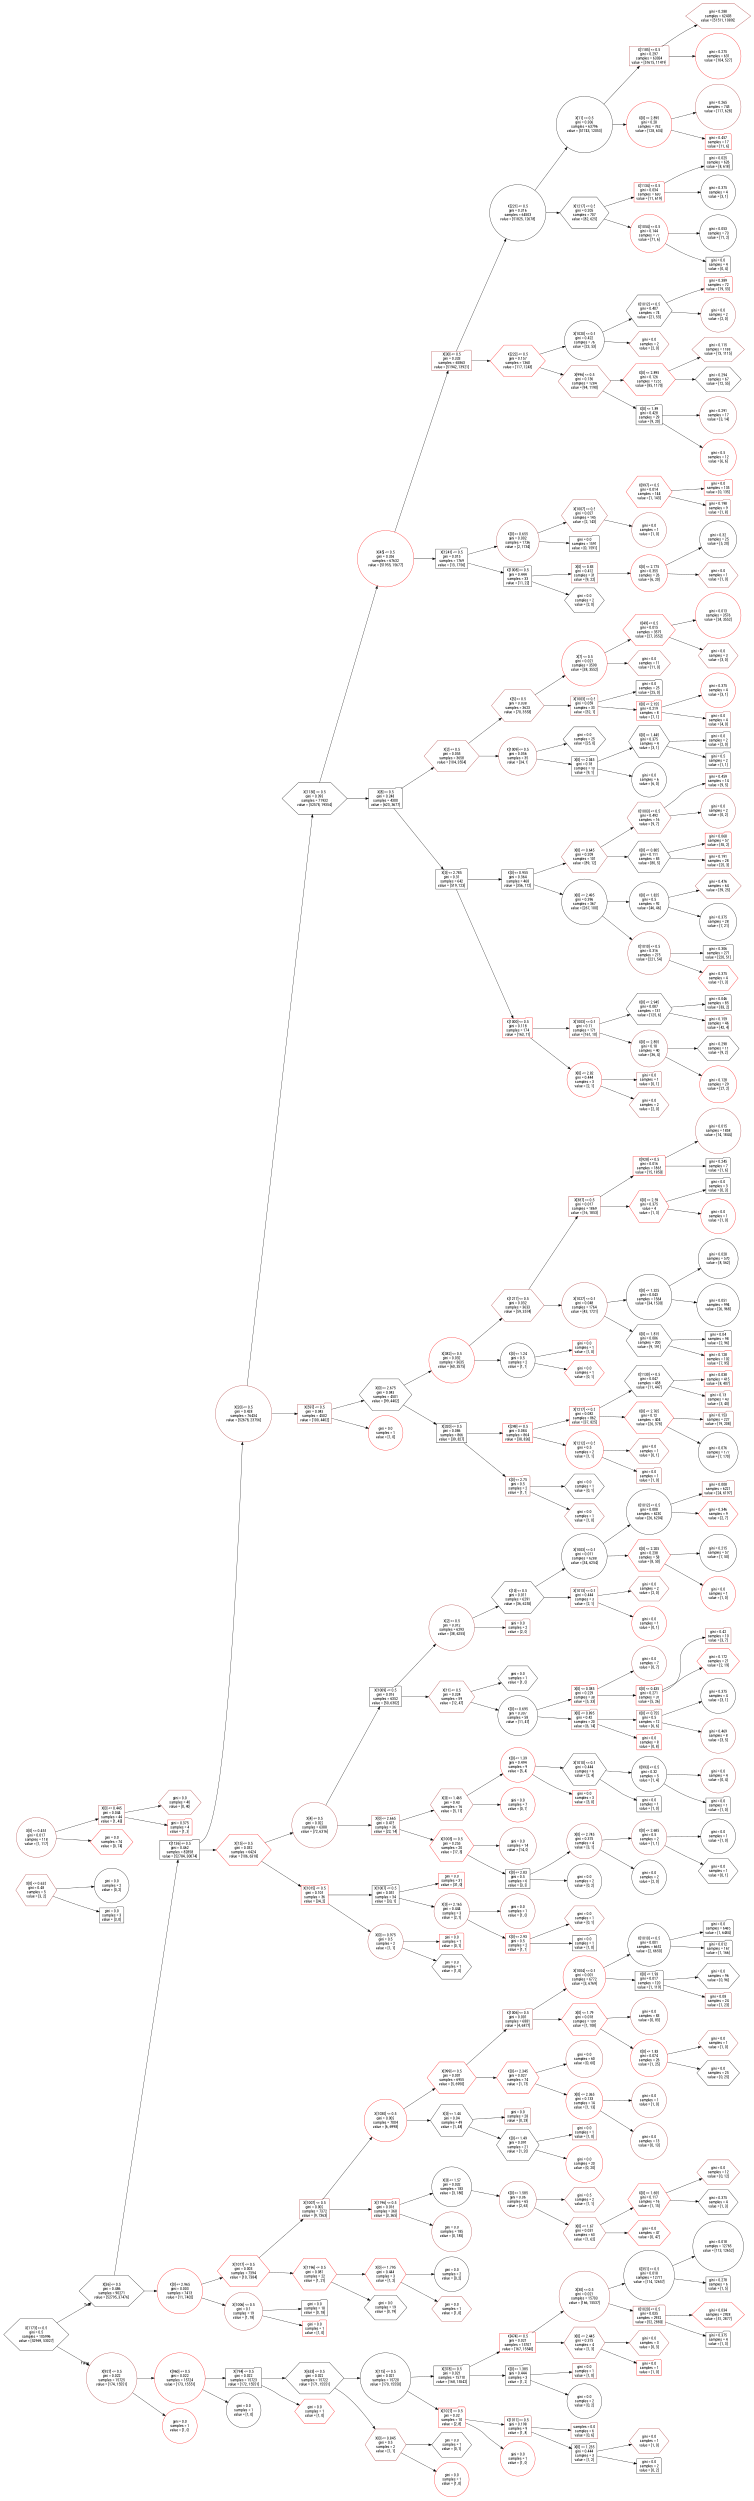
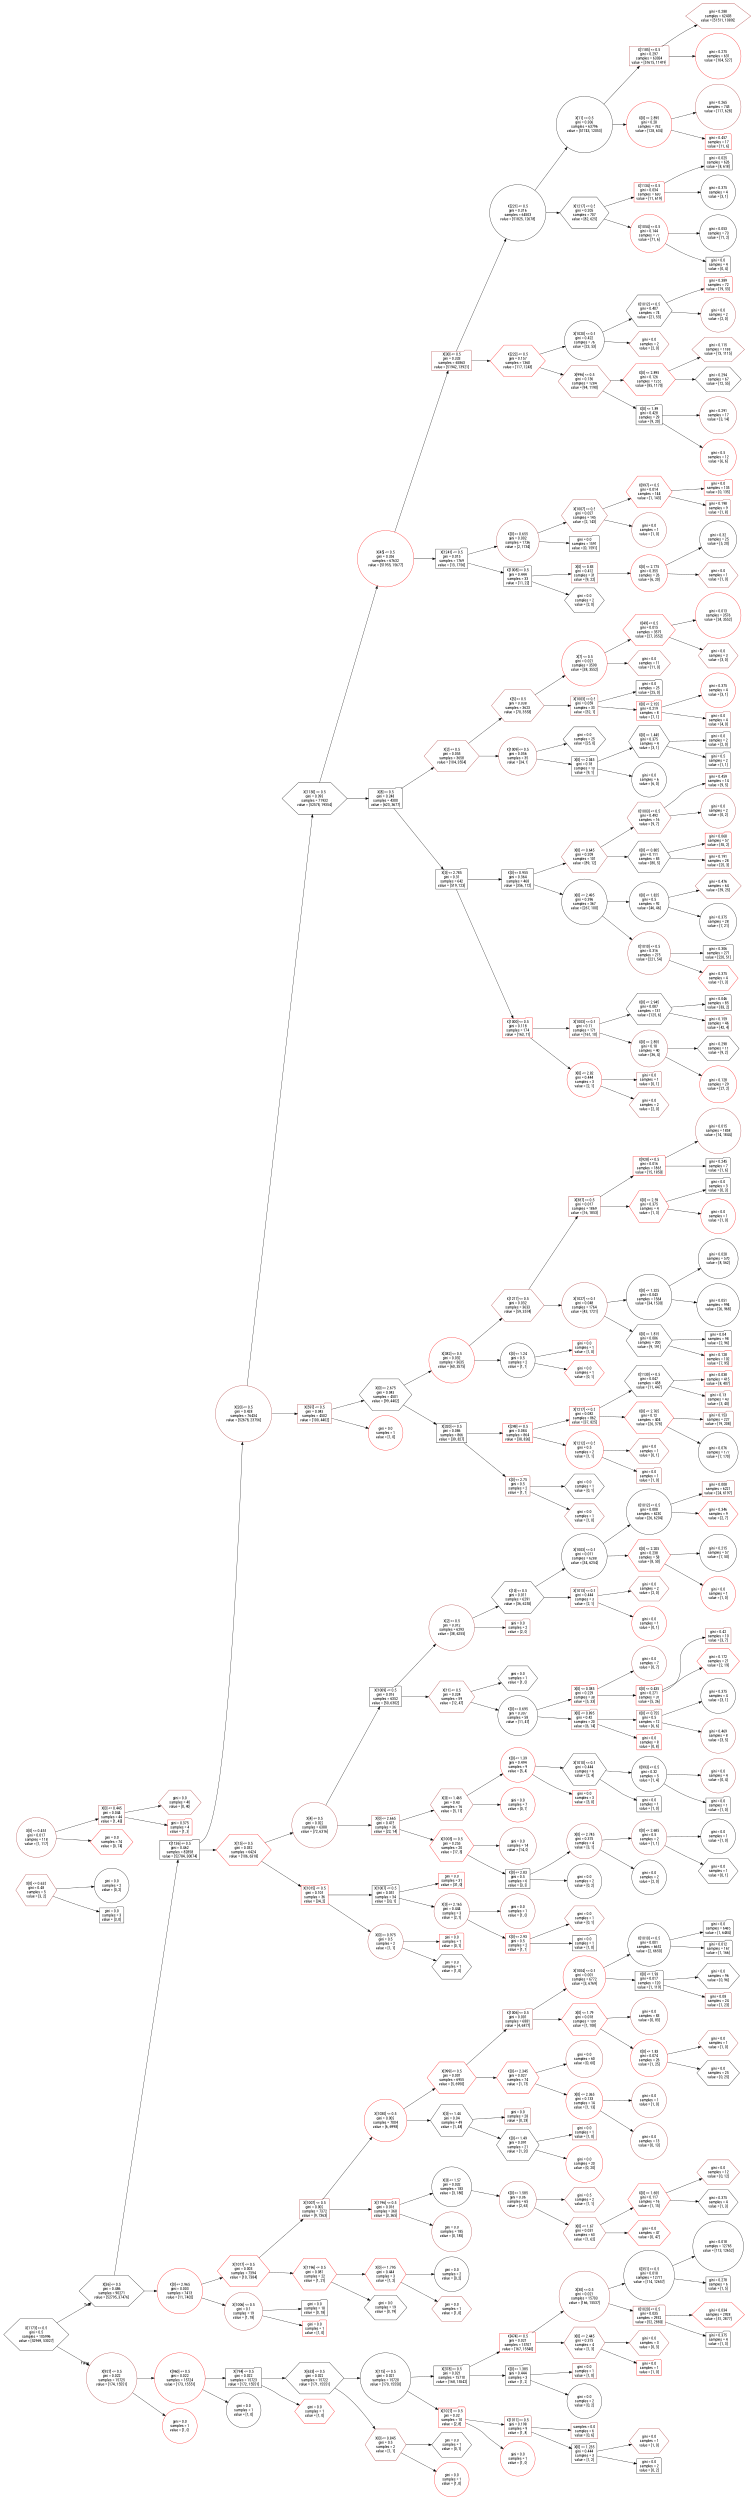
none -> (615, 504)
(649, 1207) -> (649, 1207)
